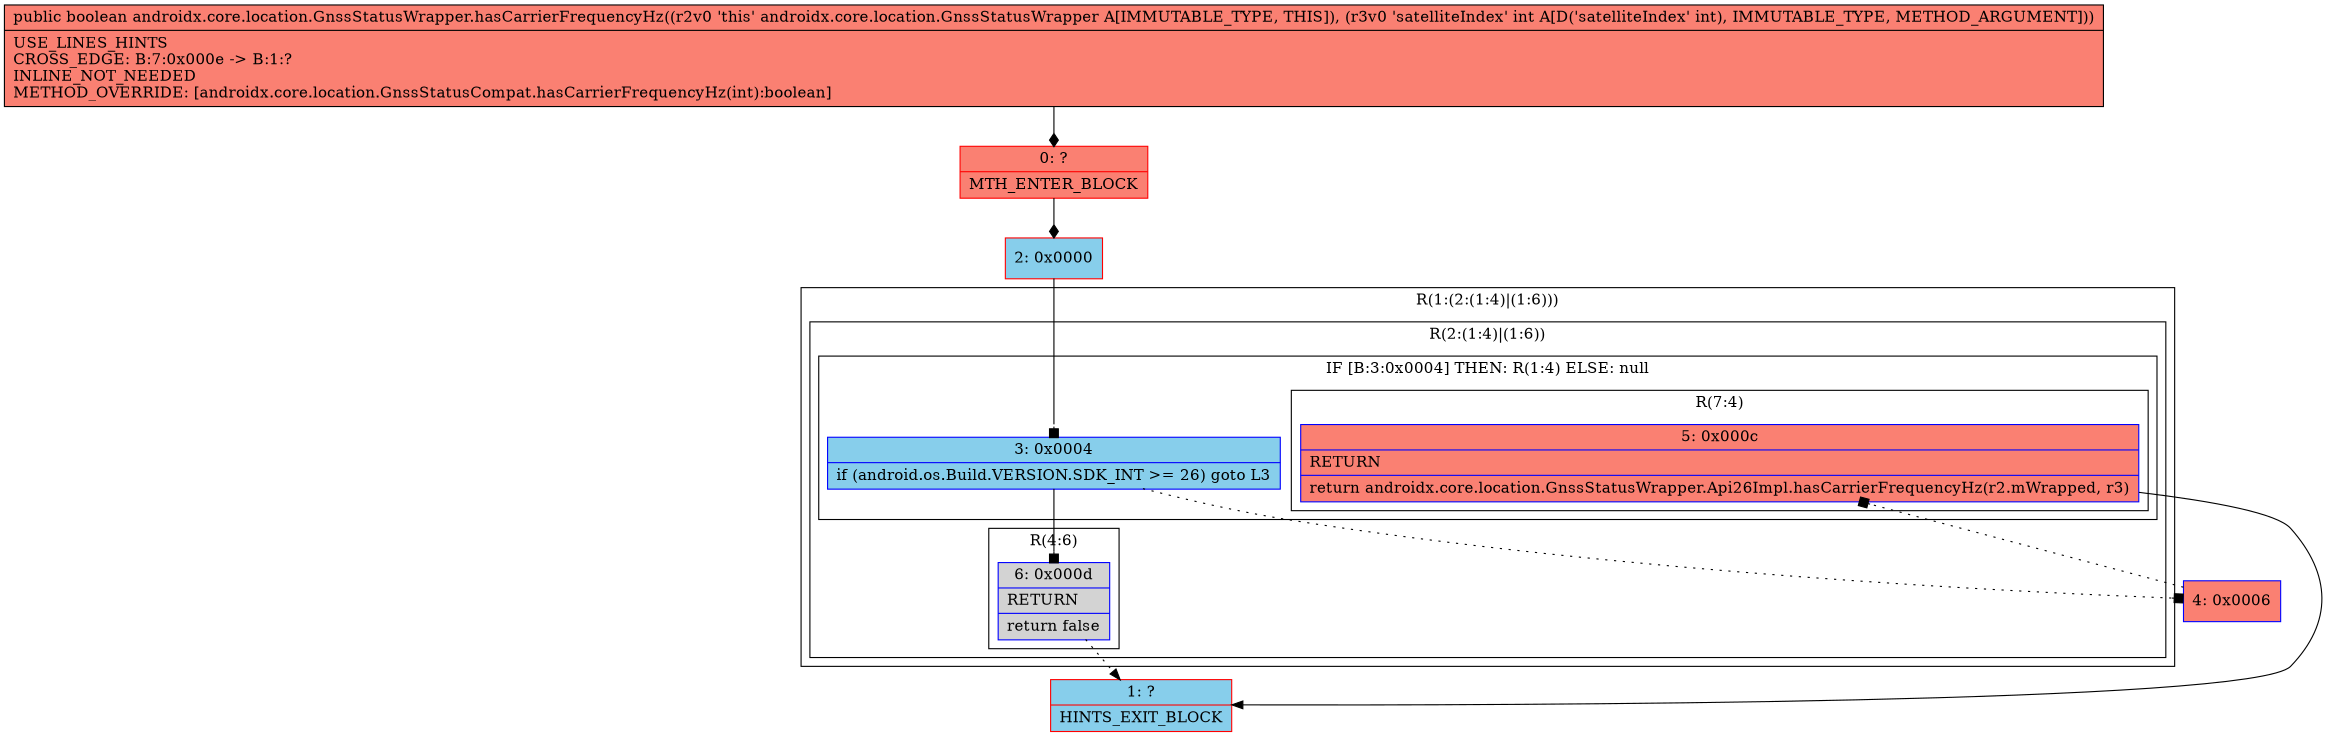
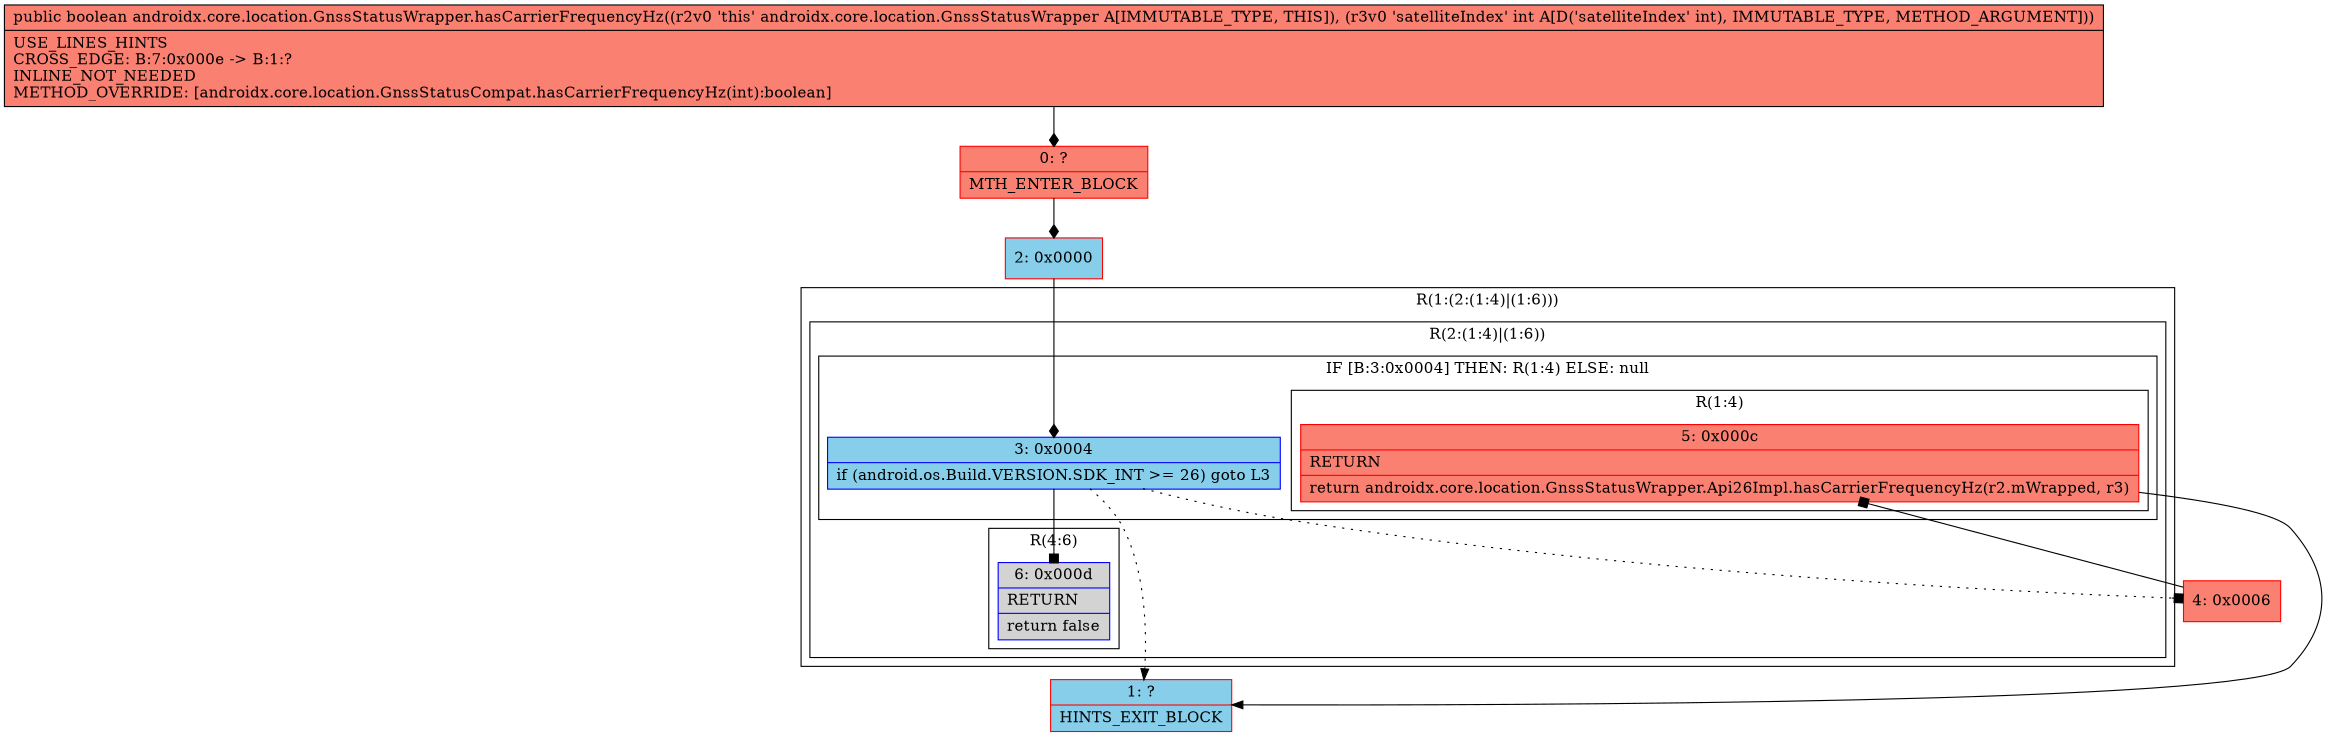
(1054, 348) -> (1054, 348)
(1720, 403) -> (1720, 403)
(1720, 463) -> (1720, 463)
(2027, 546) -> (2027, 546)
(2232, 601) -> (2232, 601)
(1099, 655) -> (1138, 571)
